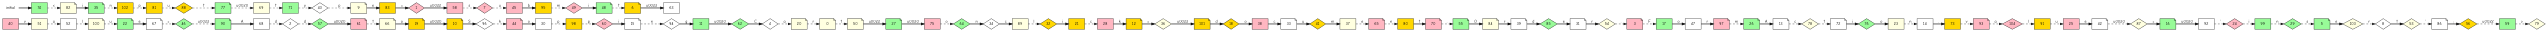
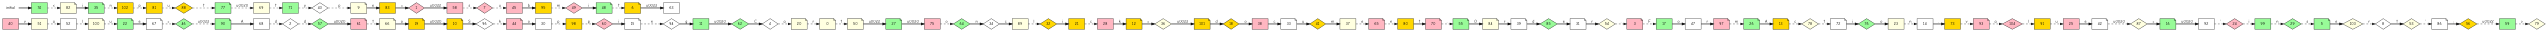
(1781, 24) -> (1781, 24)
